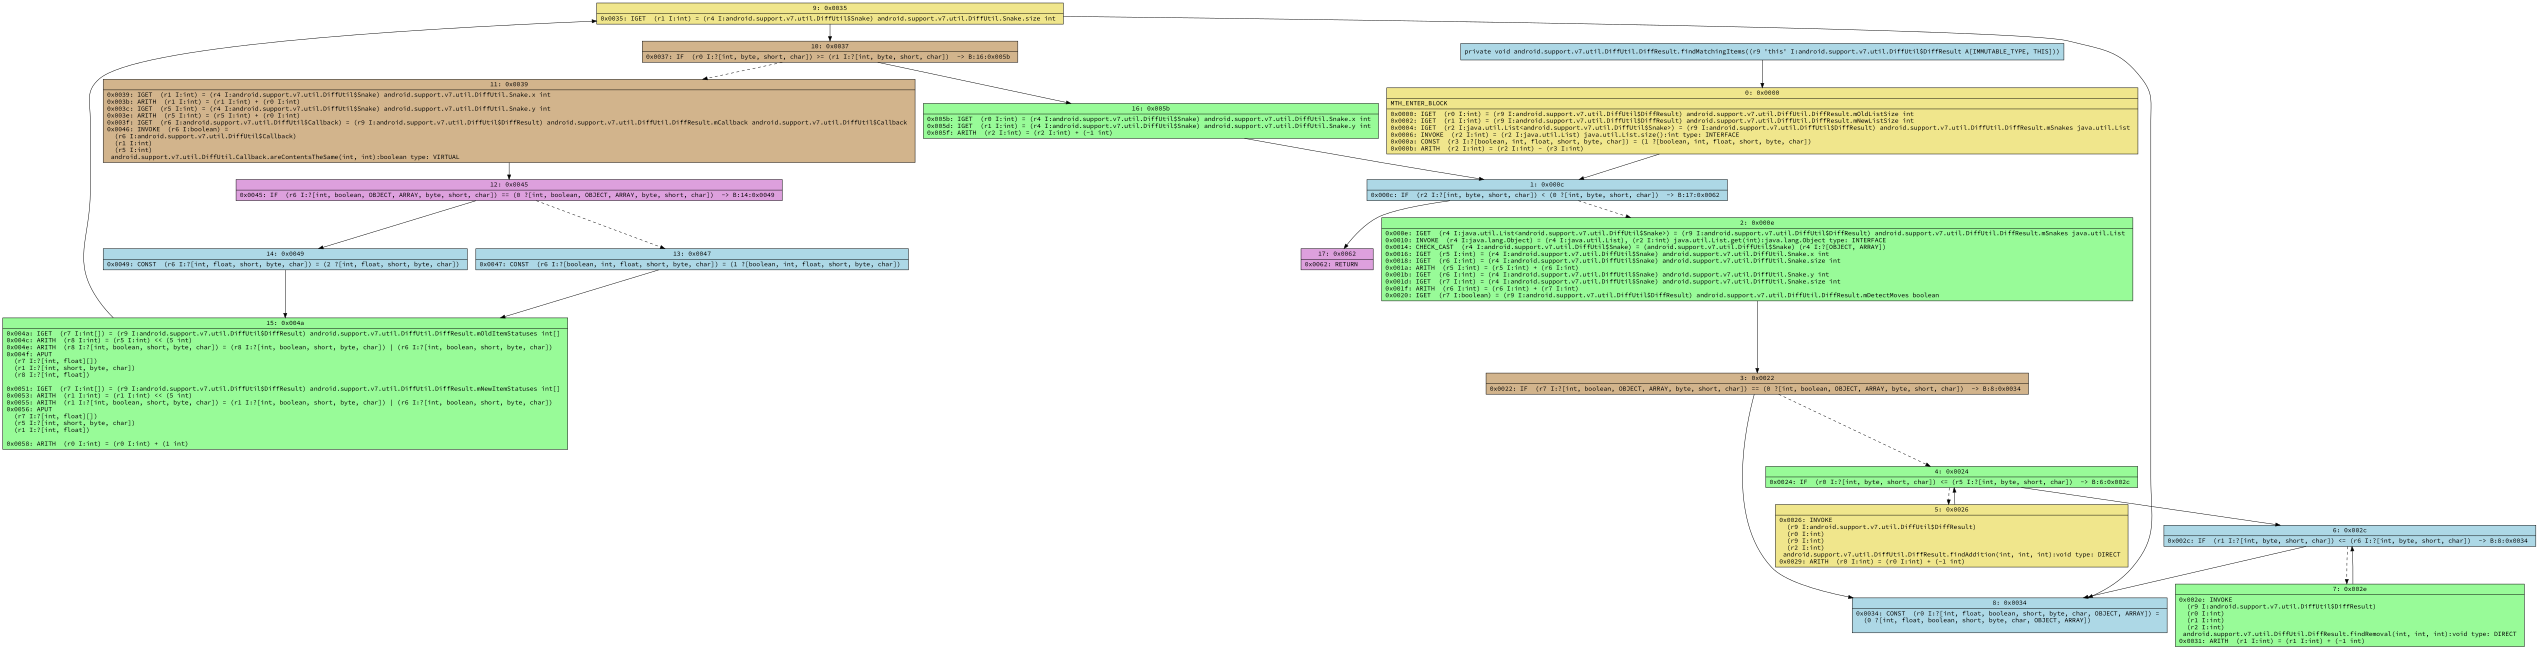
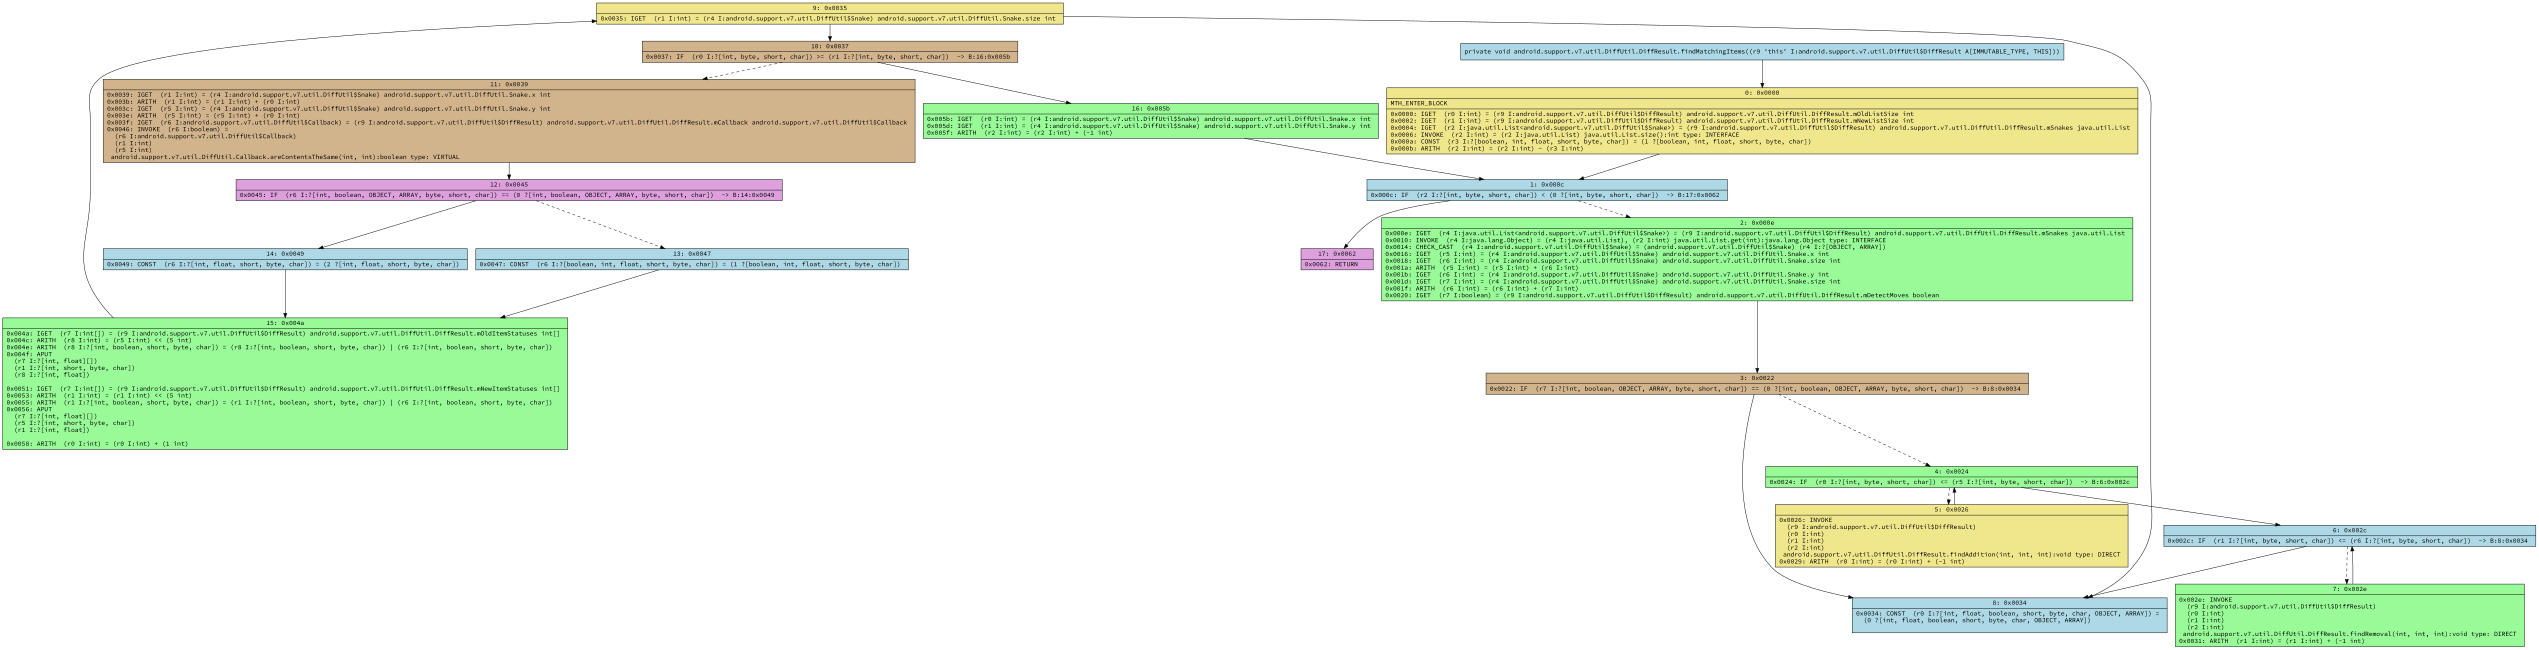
(1802, 541) -> (1802, 541)
